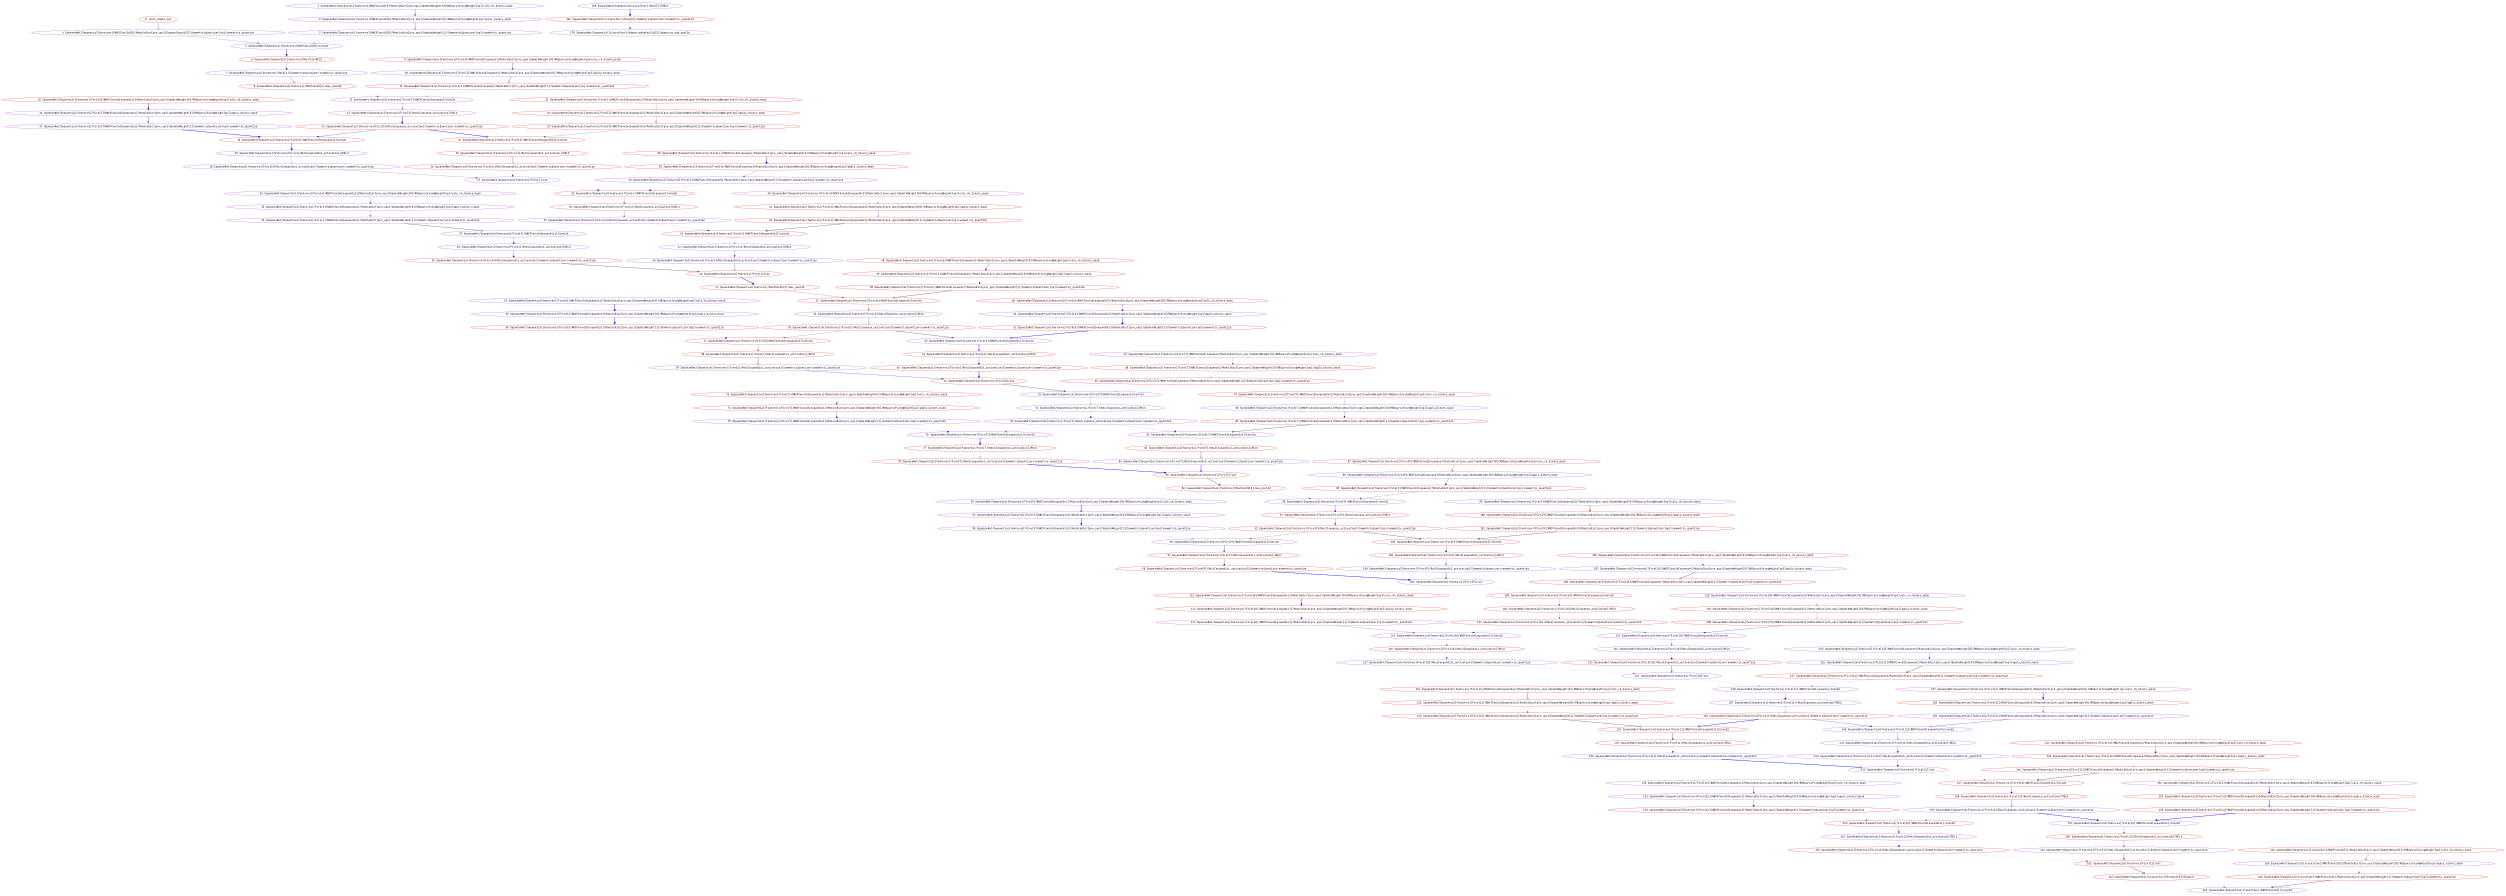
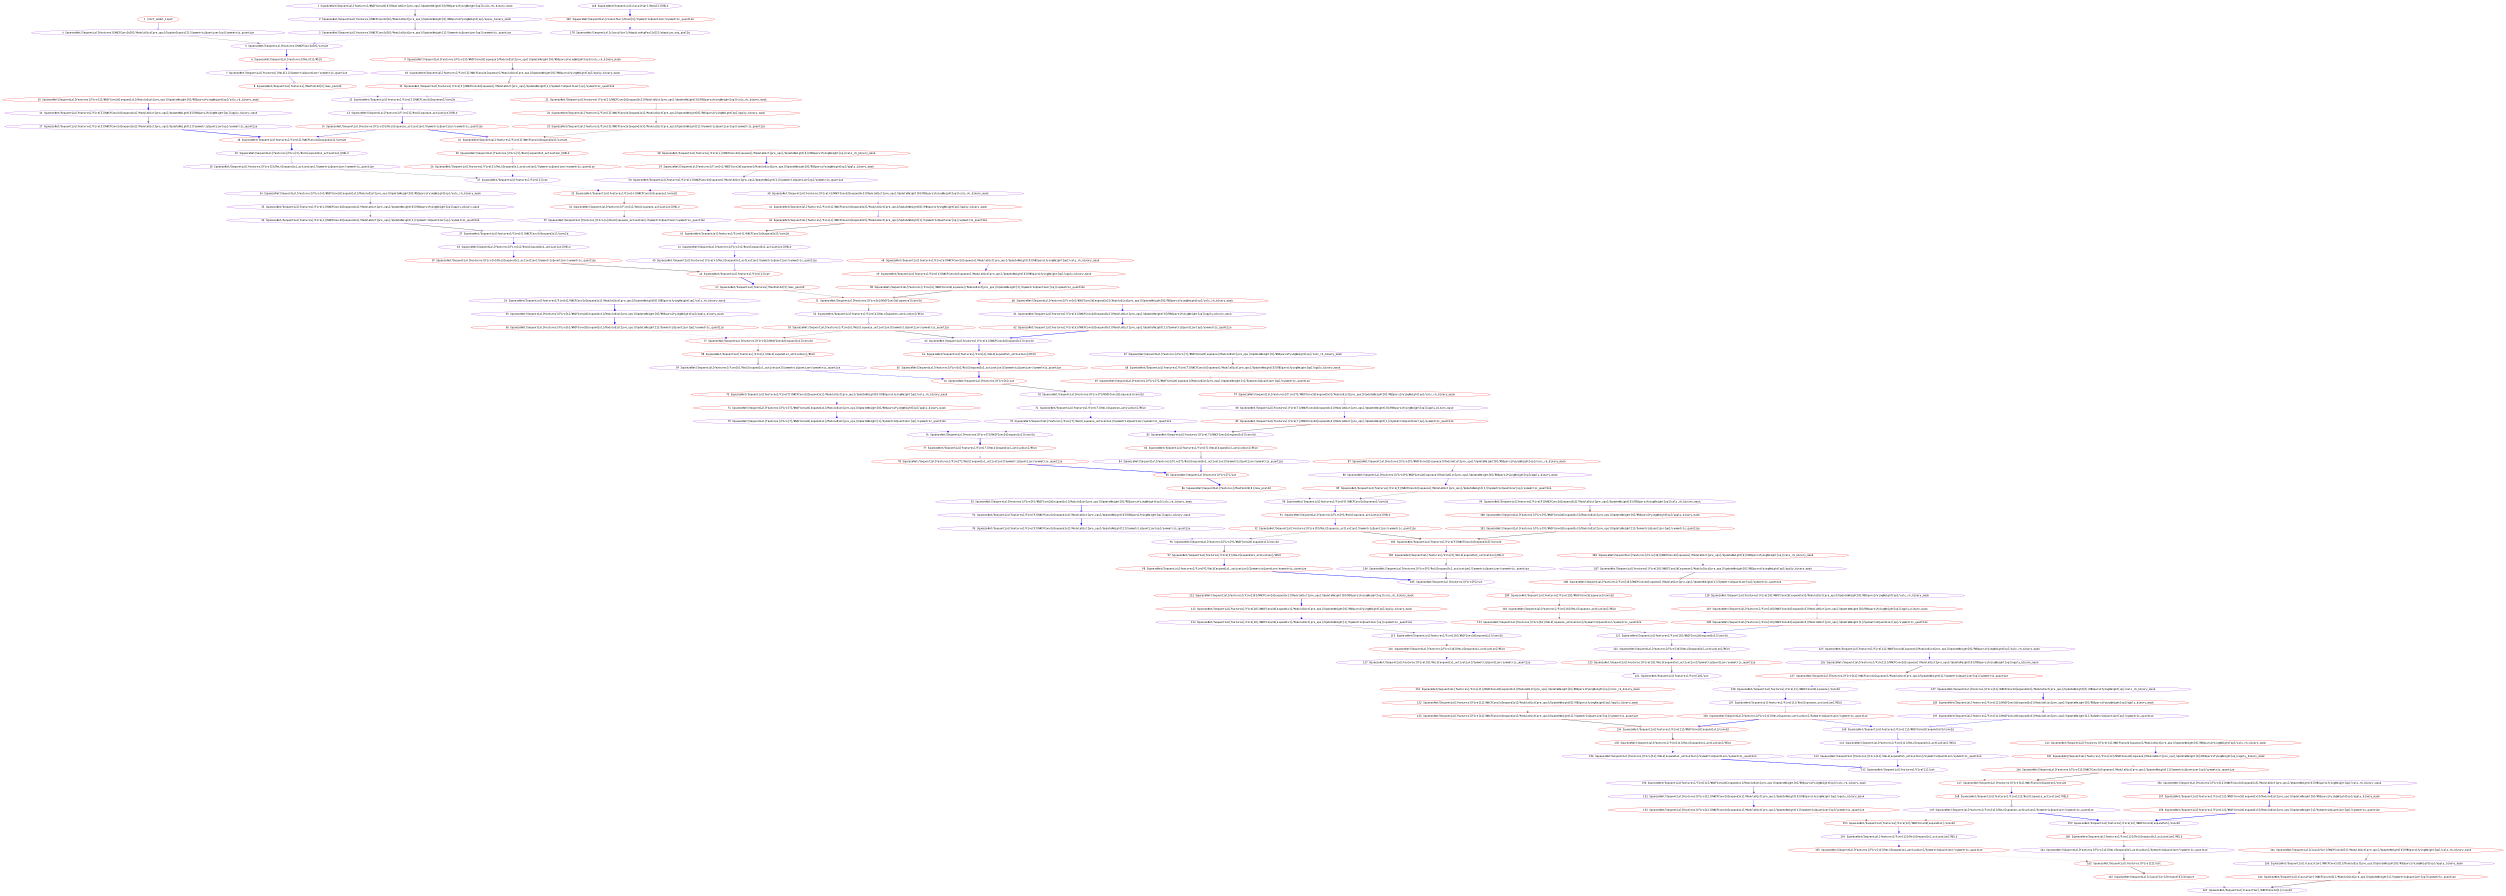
(158, 19) -> (158, 19)
(1213, 481) -> (1213, 481)
